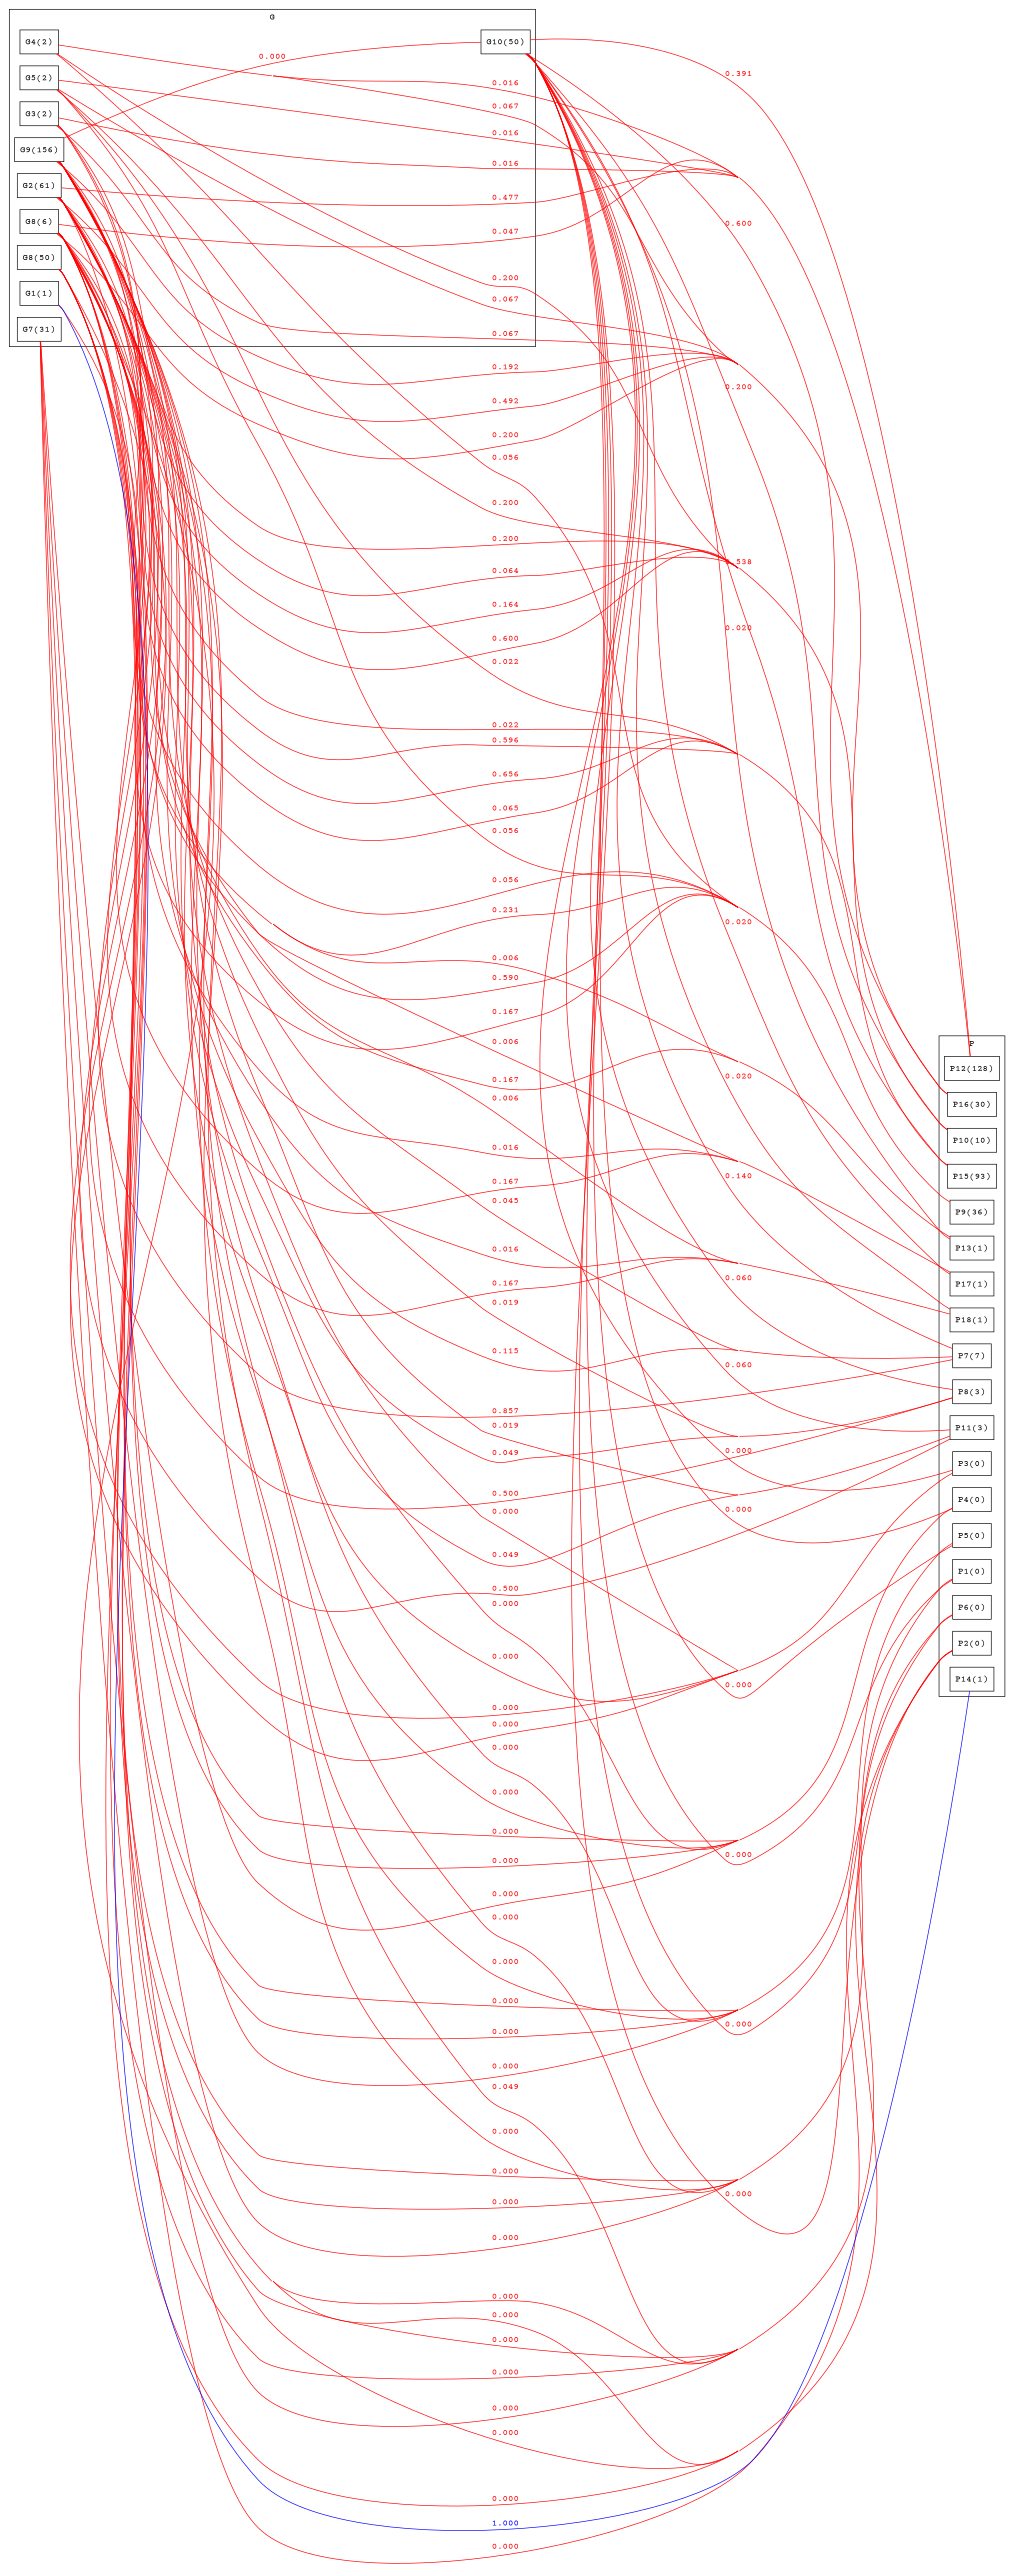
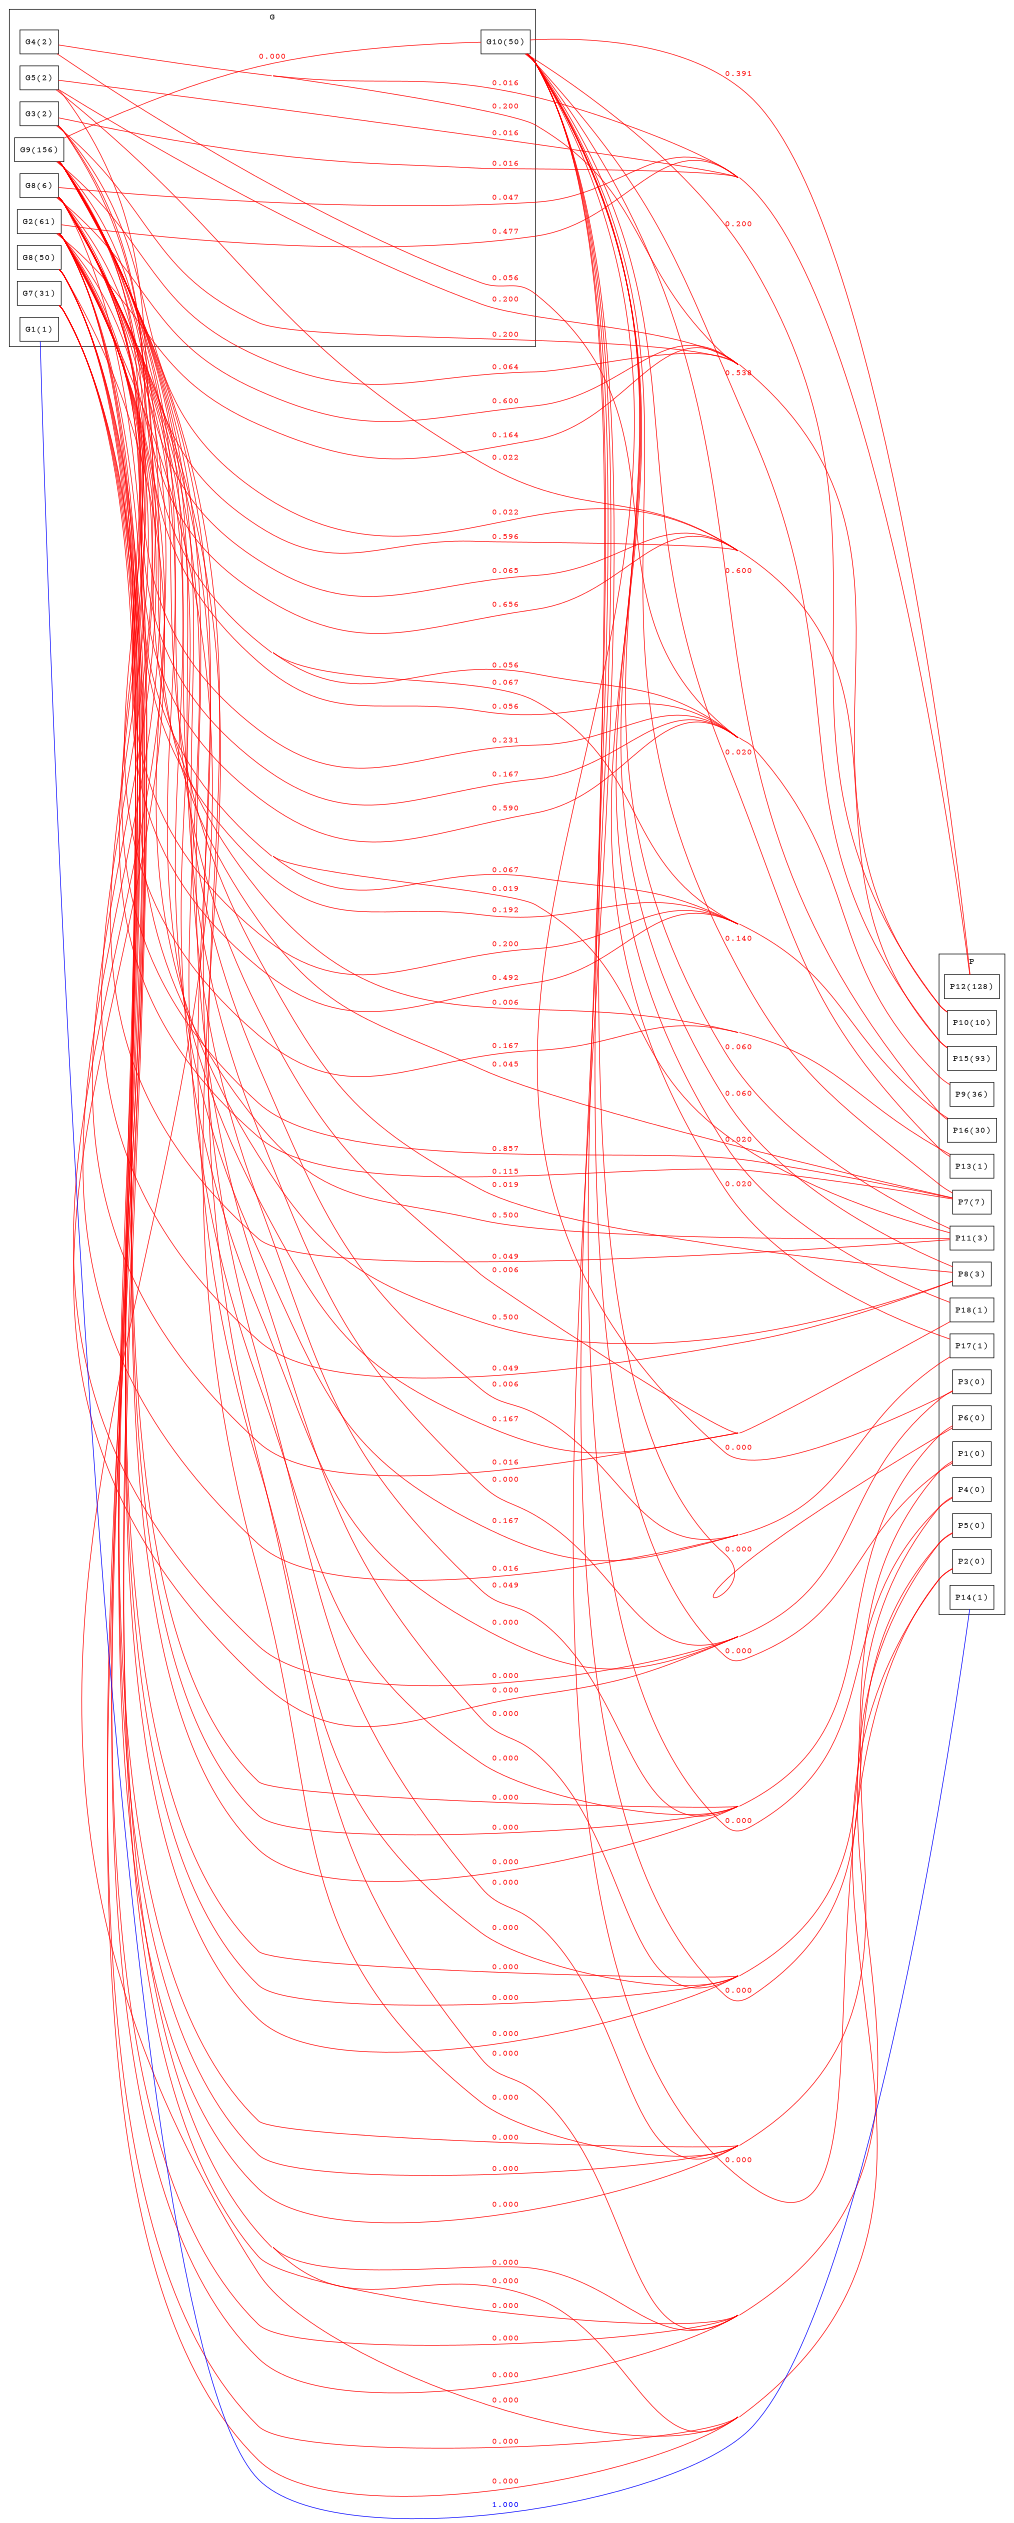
(165, 61) -> none
(159, 867) -> (239, 744)
(227, 995) -> (143, 502)
